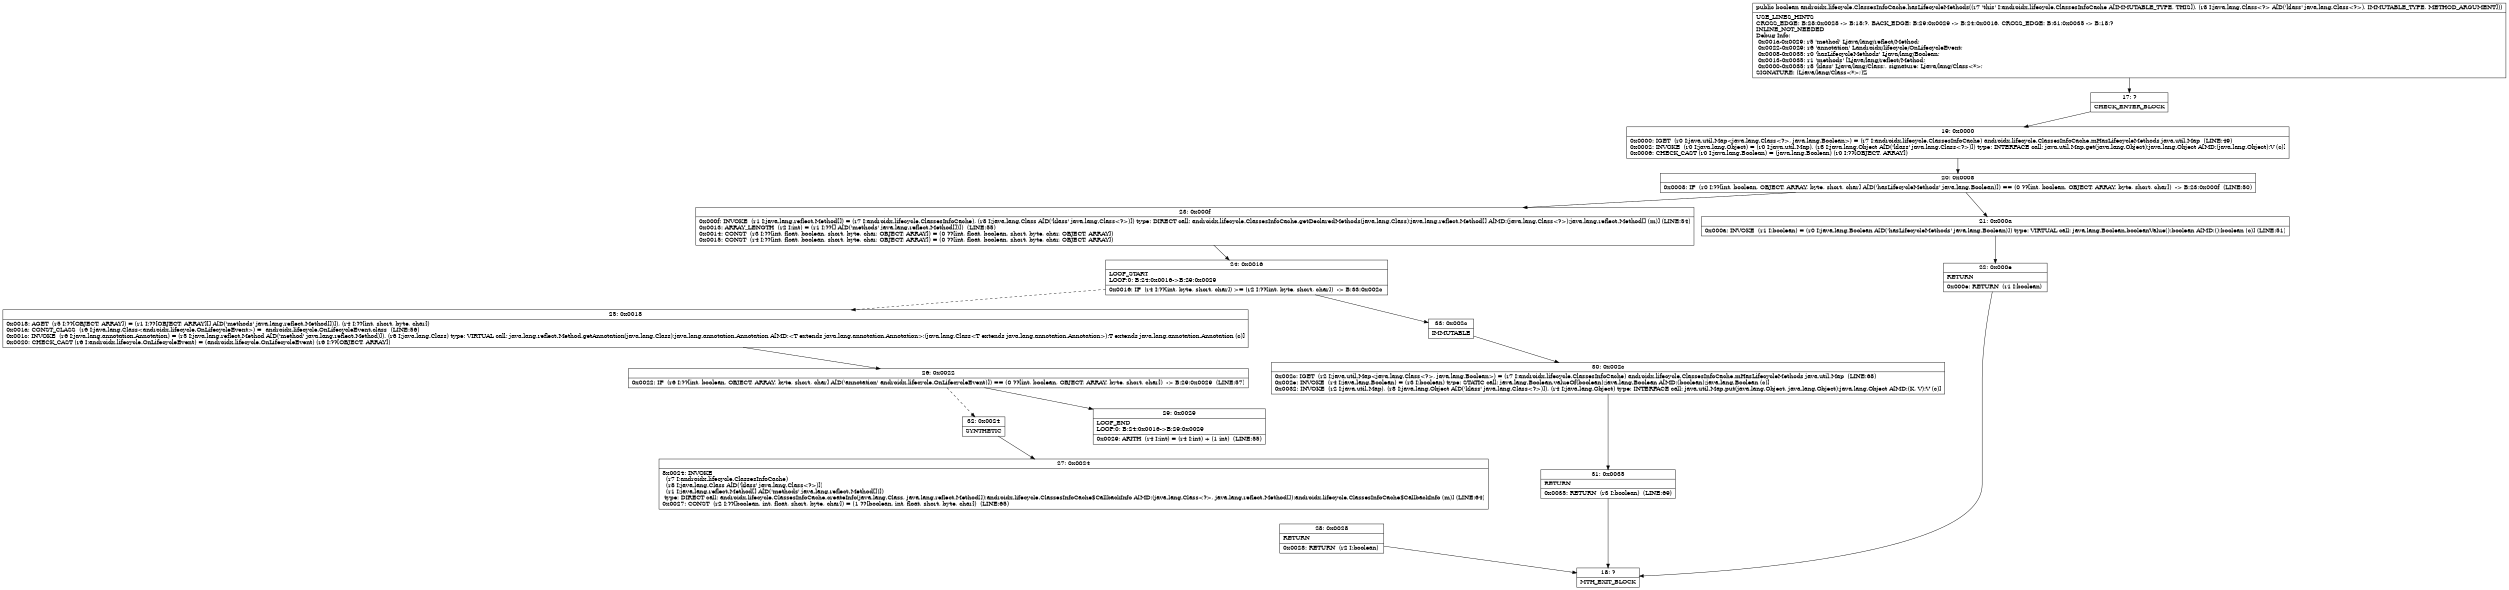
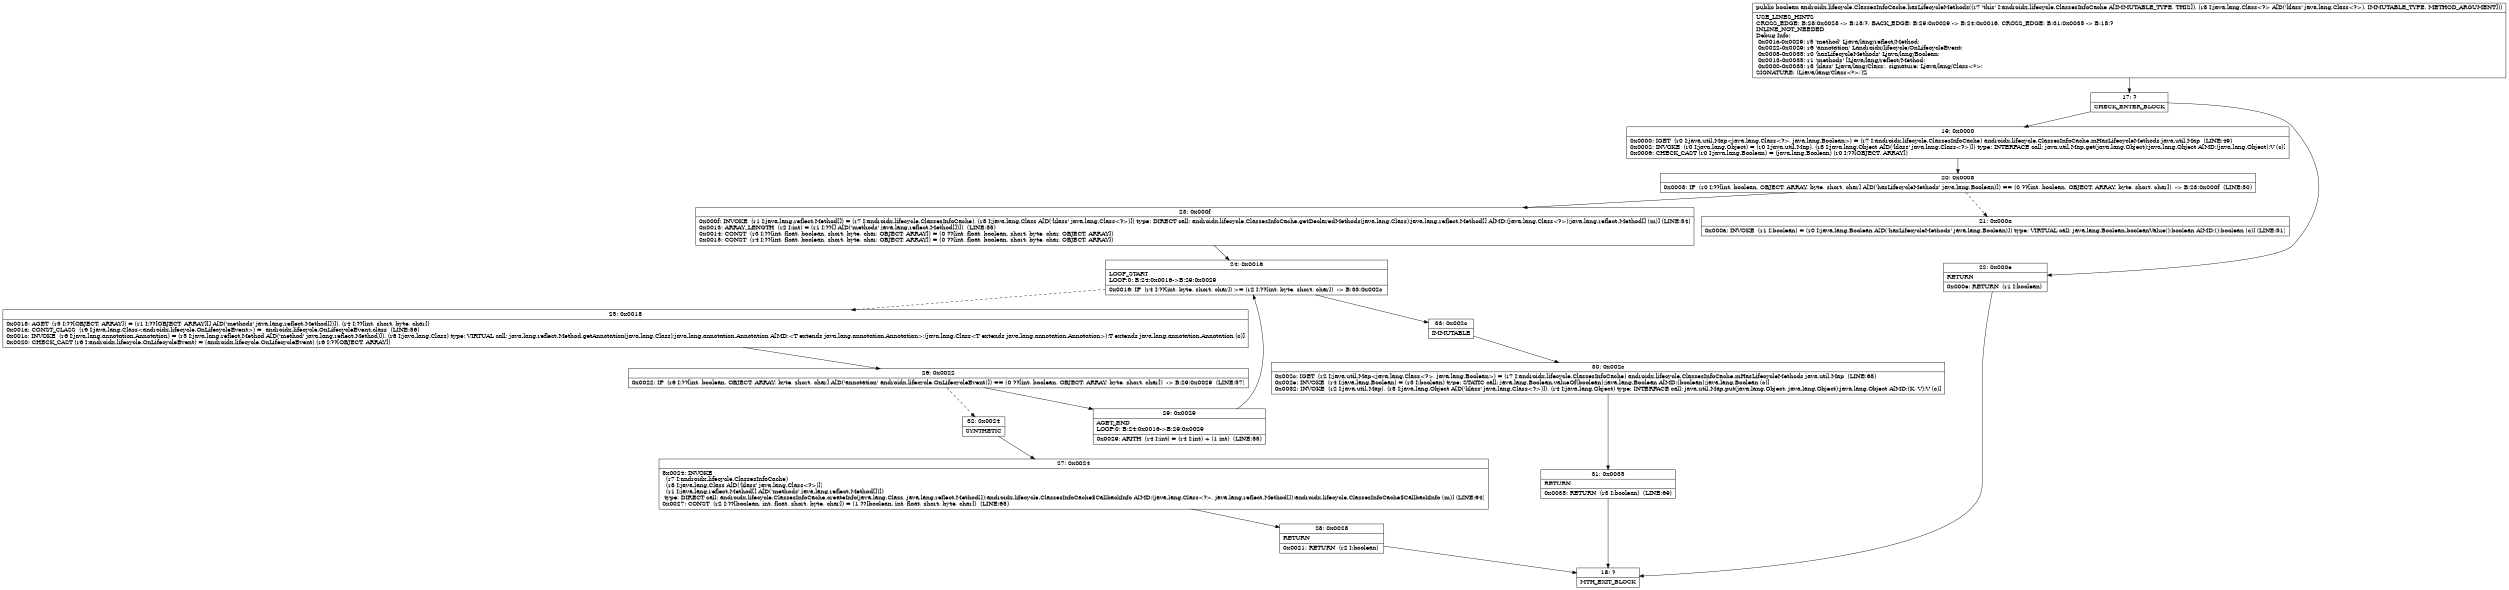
(1975, 203) -> (1975, 203)
(1995, 247) -> (2298, 239)
none -> (1263, 358)
(1113, 423) -> (1113, 423)
none -> (1234, 518)
(1332, 548) -> (1332, 548)
